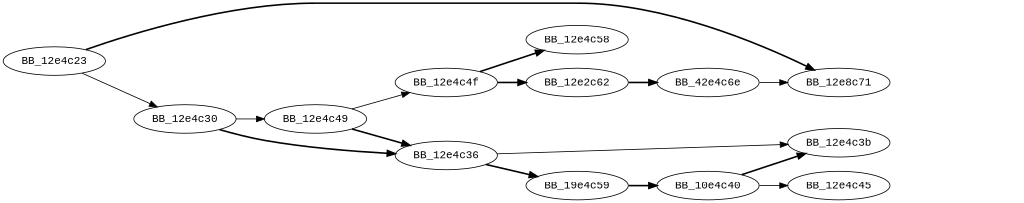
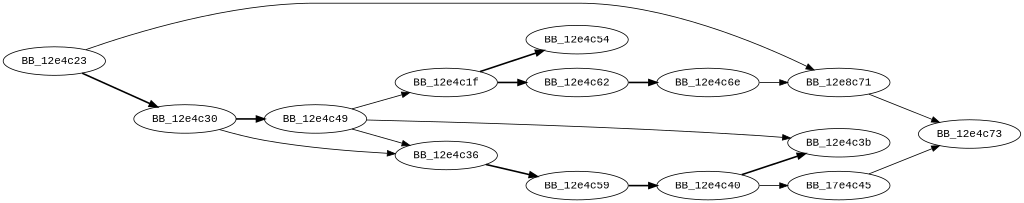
(449, 3) -> (449, 3)
(577, 40) -> (577, 40)
(446, 82) -> (446, 82)
(577, 82) -> (577, 82)
(708, 82) -> (708, 82)
(116, 88) -> (116, 88)
(246, 119) -> (246, 119)
none -> (970, 134)
(377, 136) -> (377, 136)
(303, 146) -> (303, 146)
(638, 149) -> (575, 126)
(577, 186) -> (577, 186)
(708, 186) -> (708, 186)
(839, 186) -> (839, 186)
